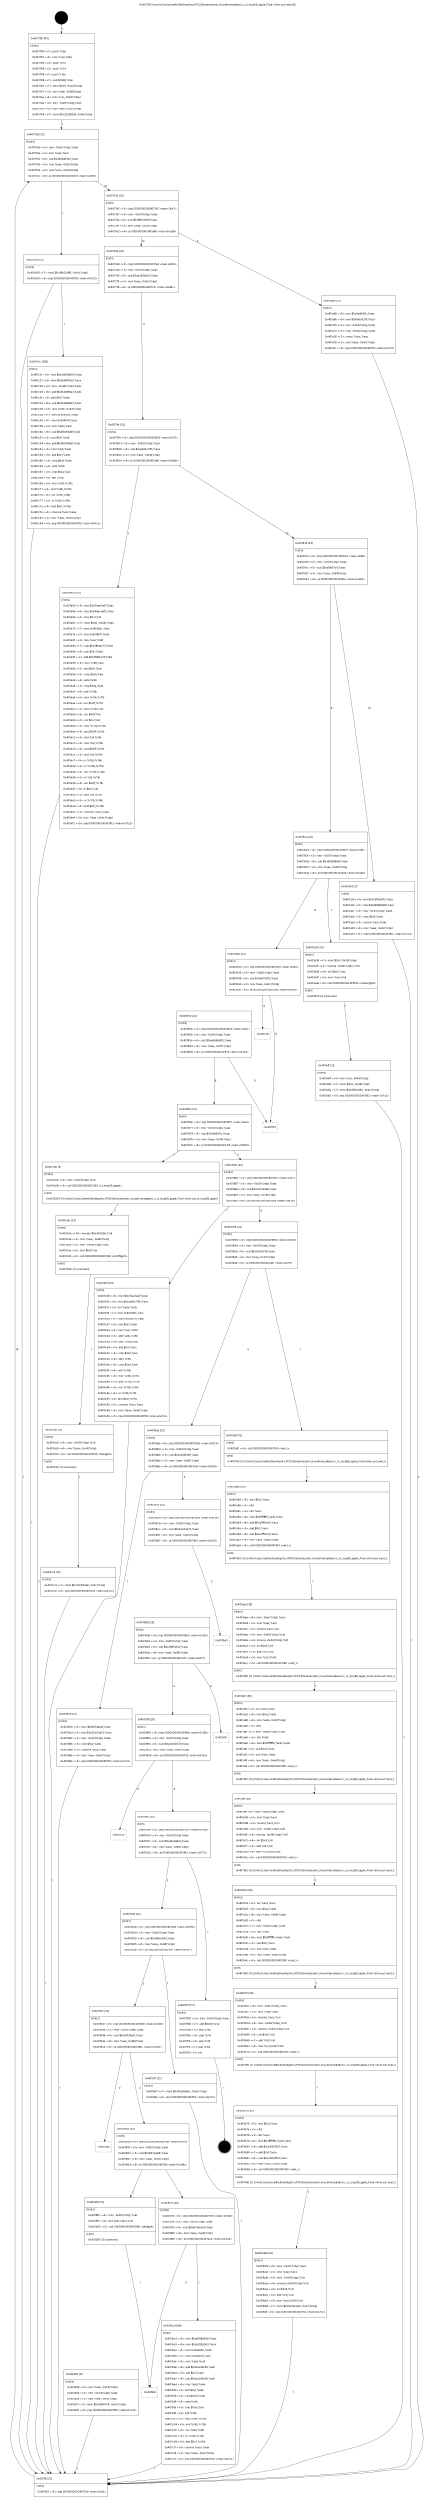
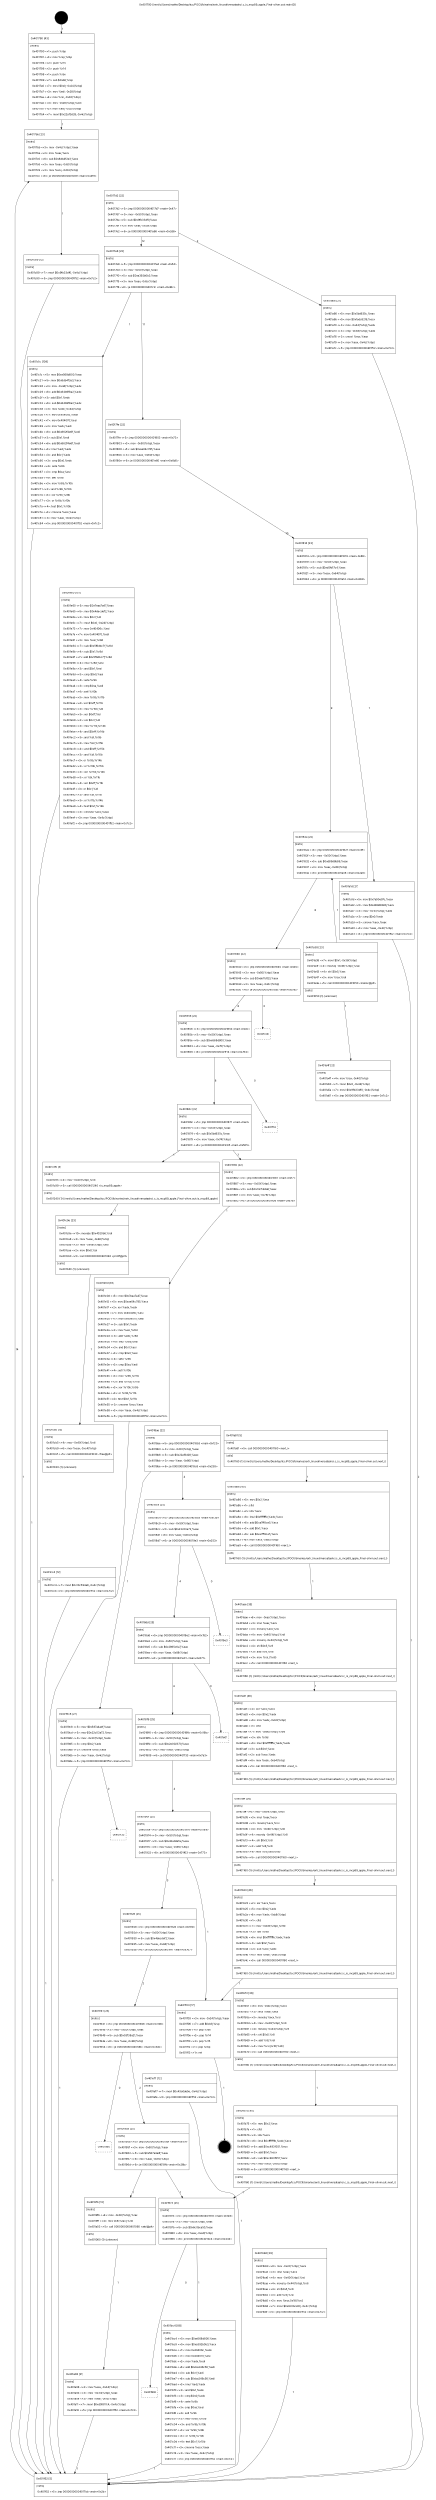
(102, 185) -> none
(62, 319) -> (117, 324)
(129, 526) -> none
(369, 708) -> (369, 708)
(328, 910) -> (334, 911)
(275, 1058) -> (239, 1002)
(260, 1245) -> none
(78, 1519) -> none
none -> (177, 1581)
(314, 1788) -> none
(134, 1793) -> (109, 1797)
(403, 1908) -> none
(315, 1983) -> (232, 1988)
(169, 2013) -> none
(302, 2217) -> (243, 2193)
(139, 2315) -> (111, 2306)
